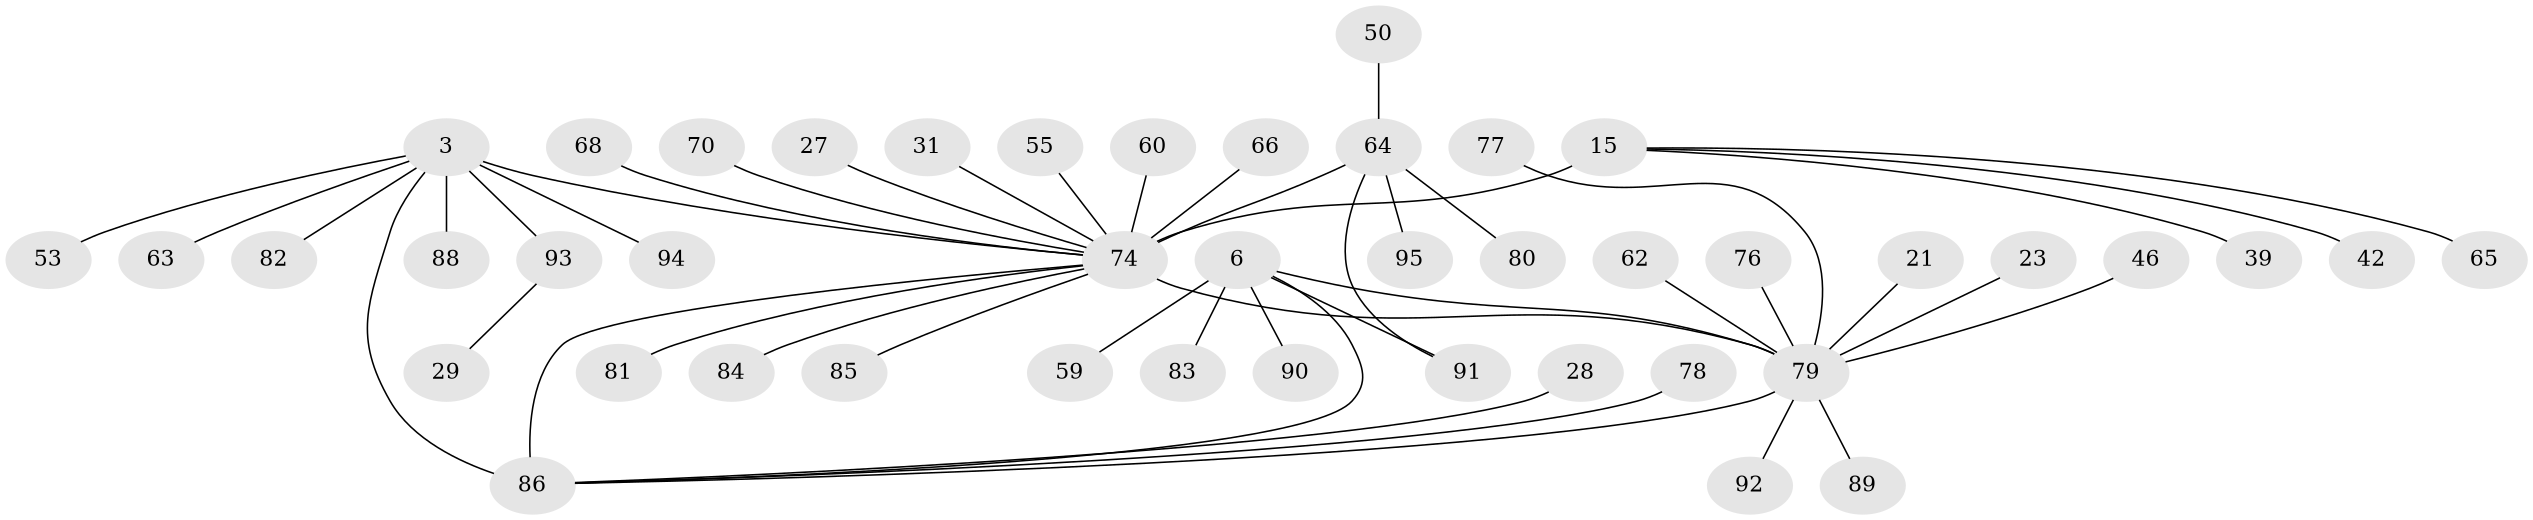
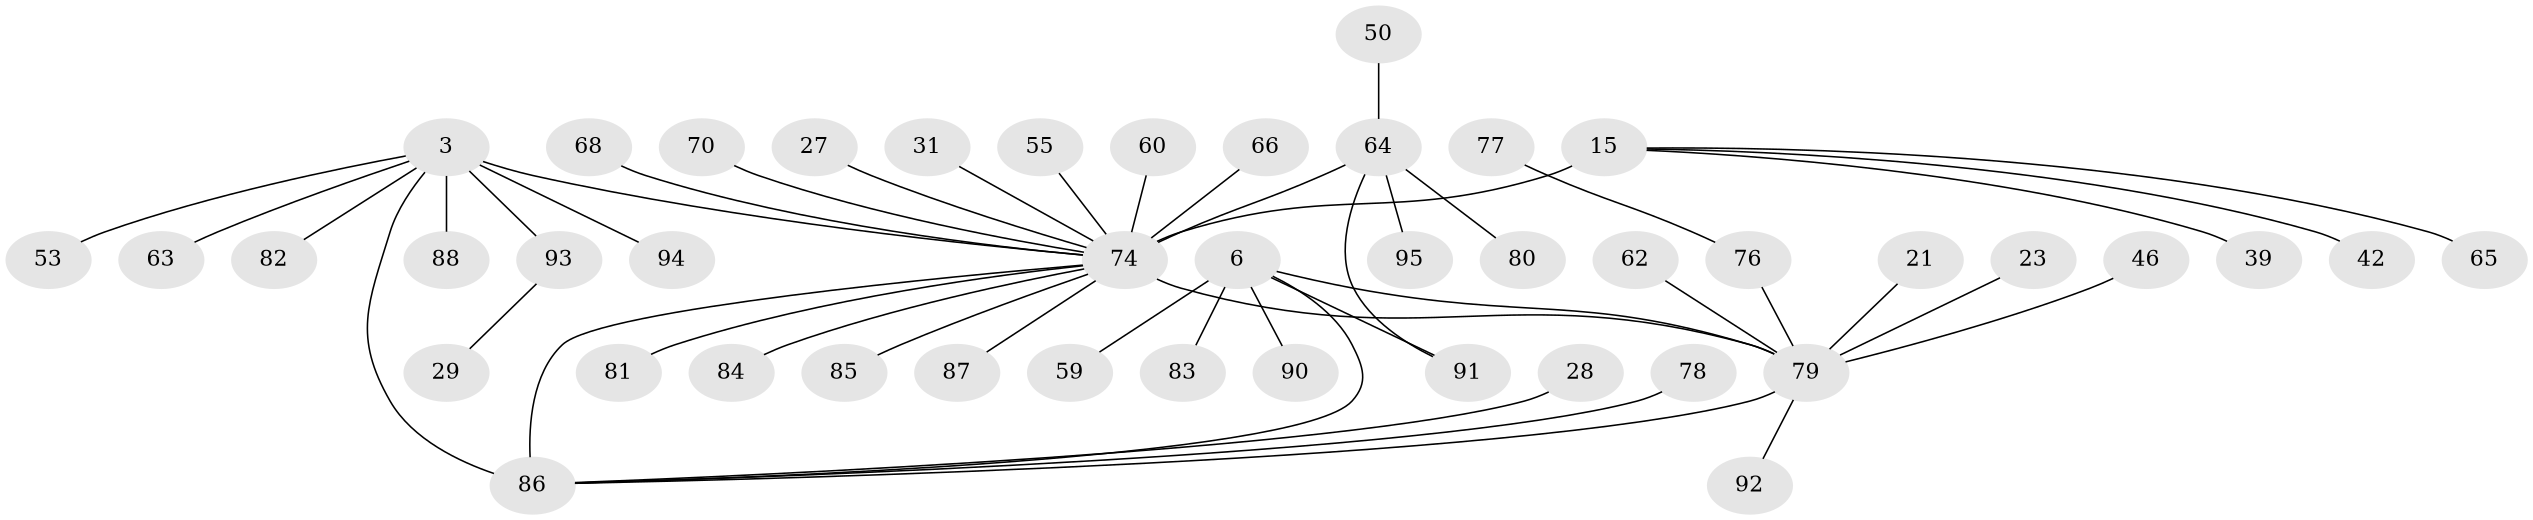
(1729, 186) -> (1620, 204)
none -> (957, 373)
(1863, 486) -> none
